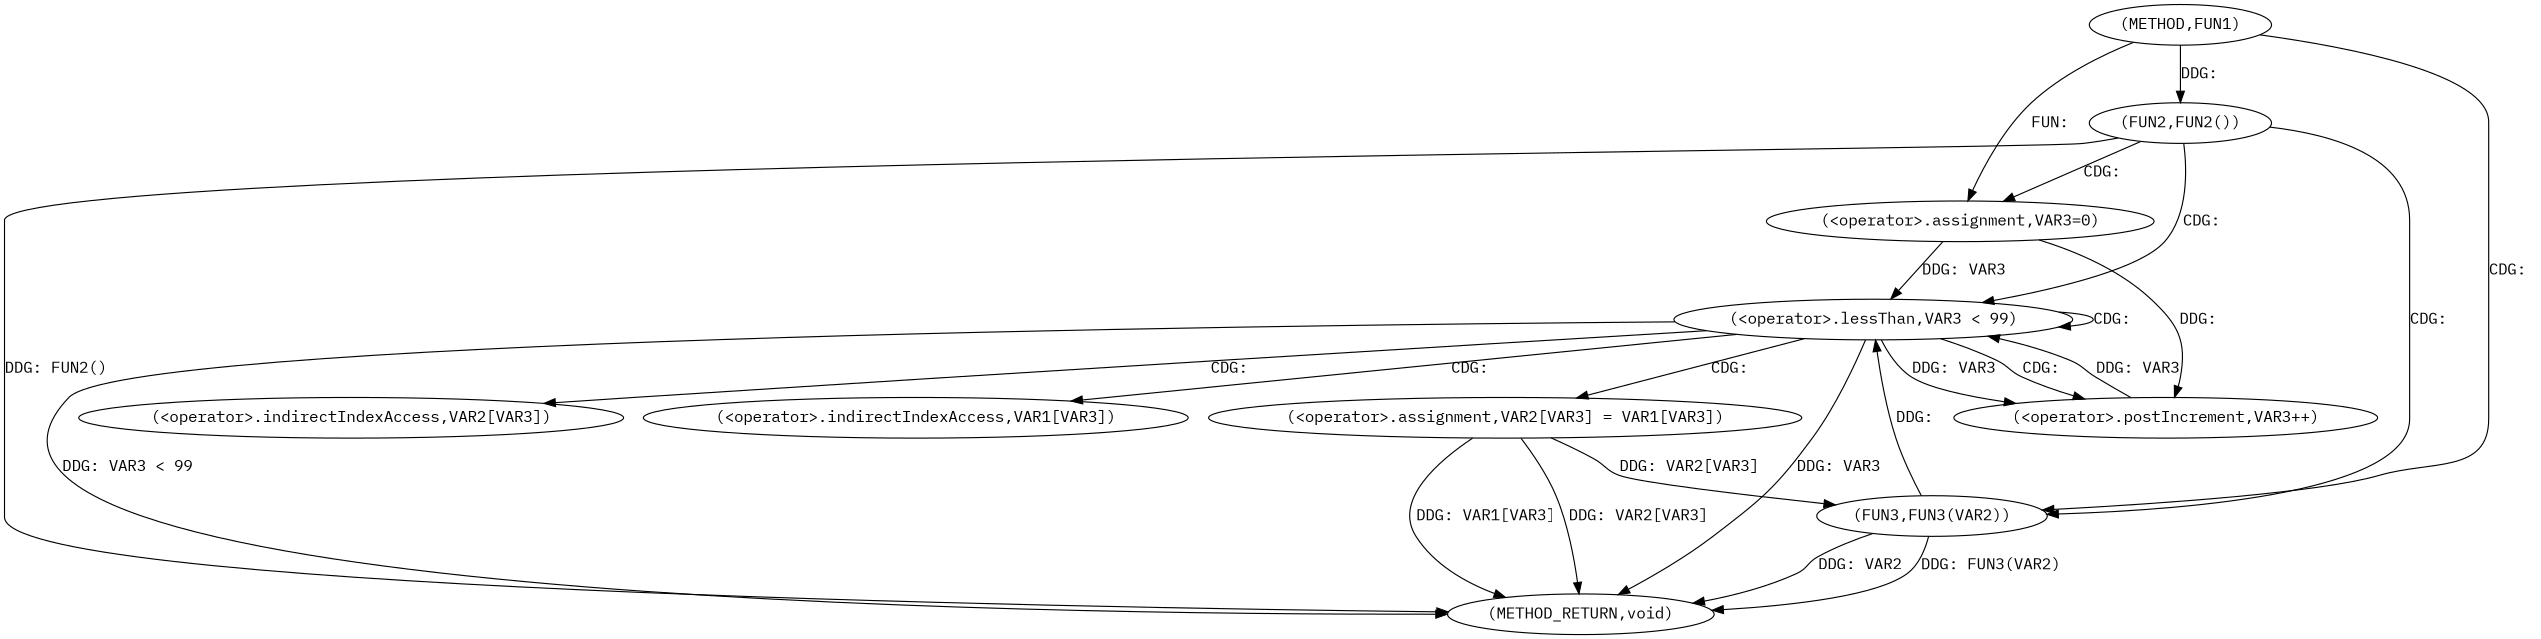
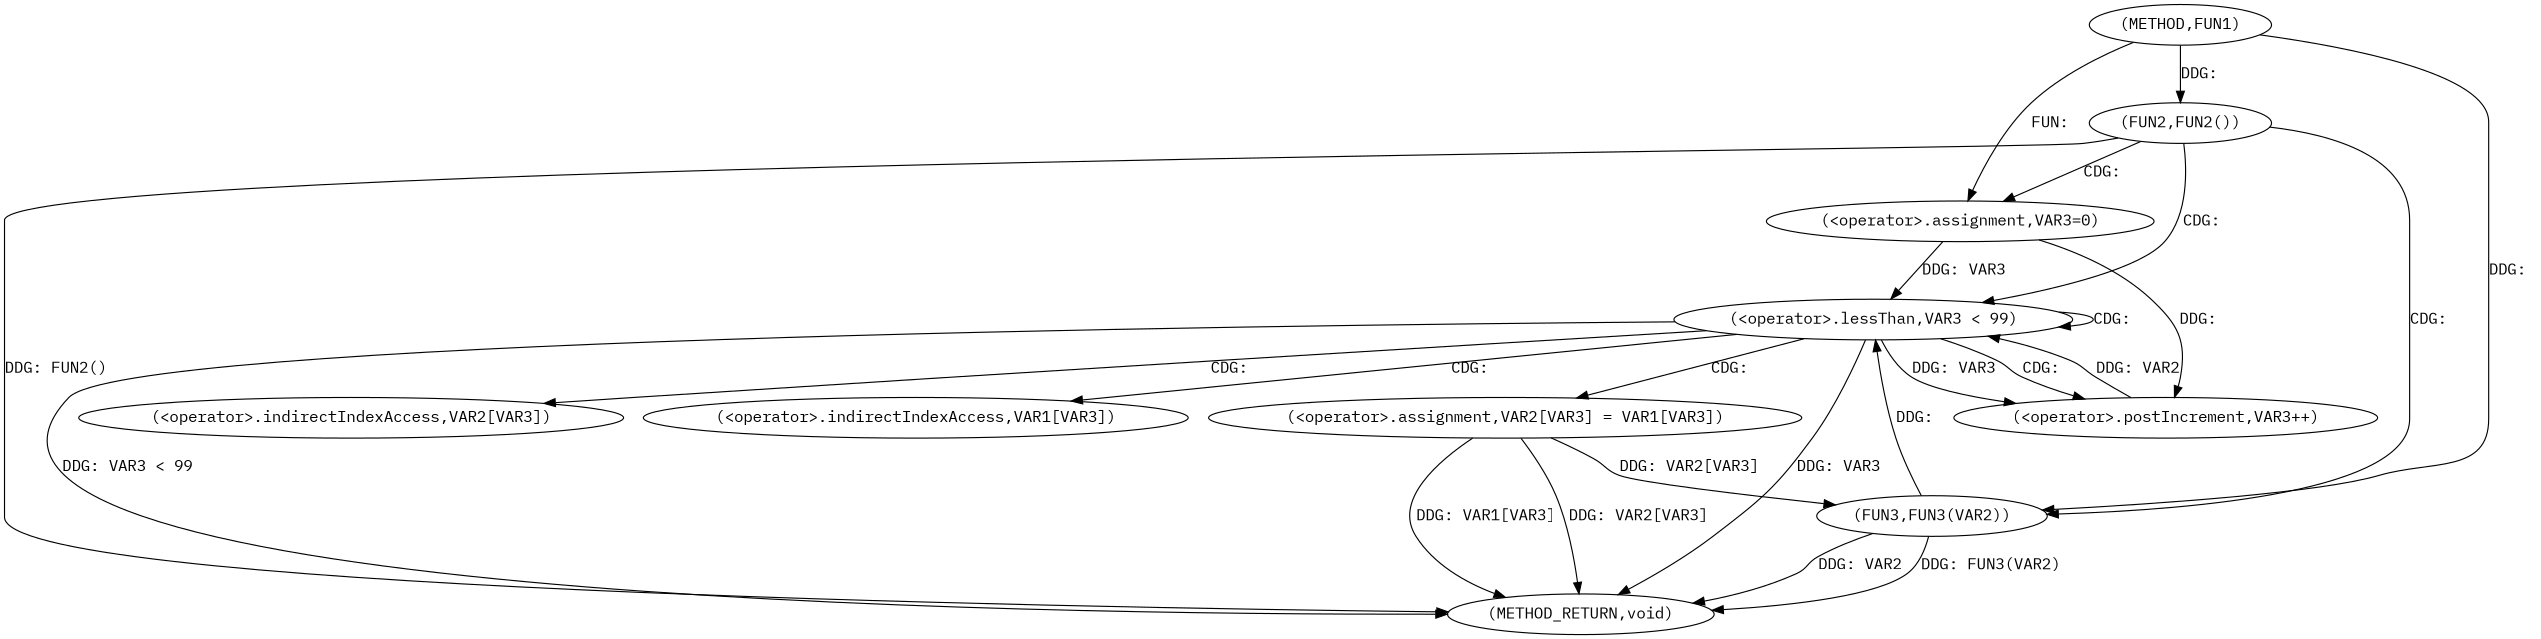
(2512, 270) -> (2512, 270)
(2138, 369) -> (2138, 369)
